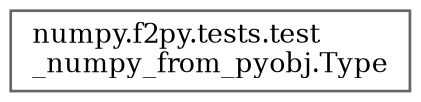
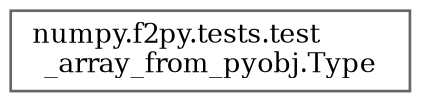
(210, 51) -> (210, 51)
